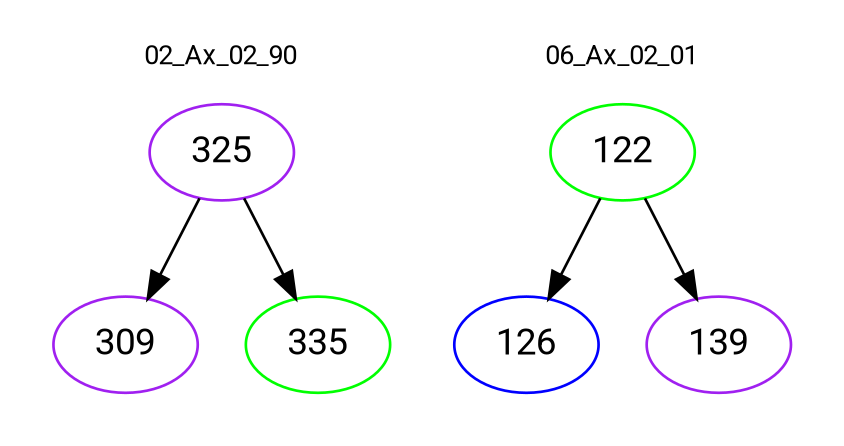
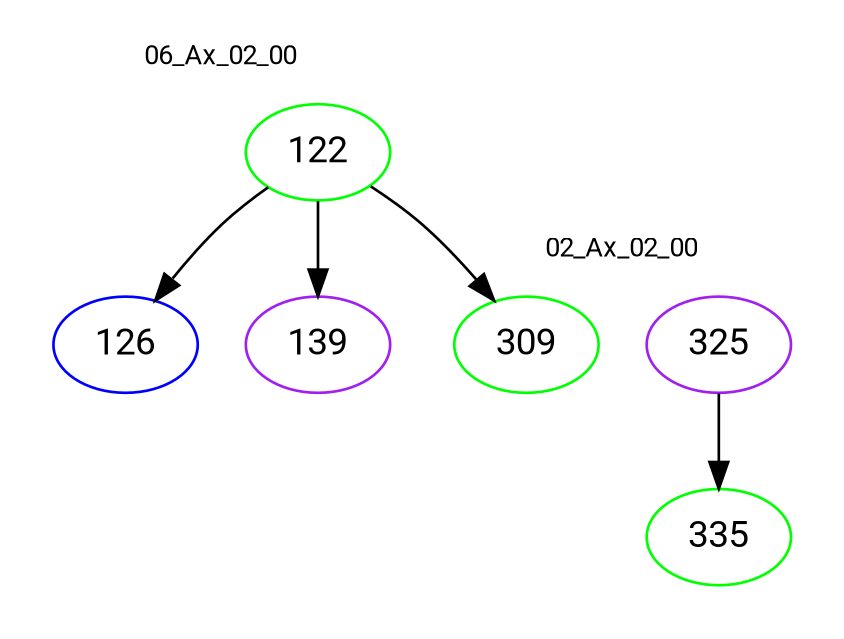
(222, 57) -> (623, 250)
(623, 57) -> (222, 57)
(180, 237) -> (450, 251)
(126, 345) -> (526, 345)
